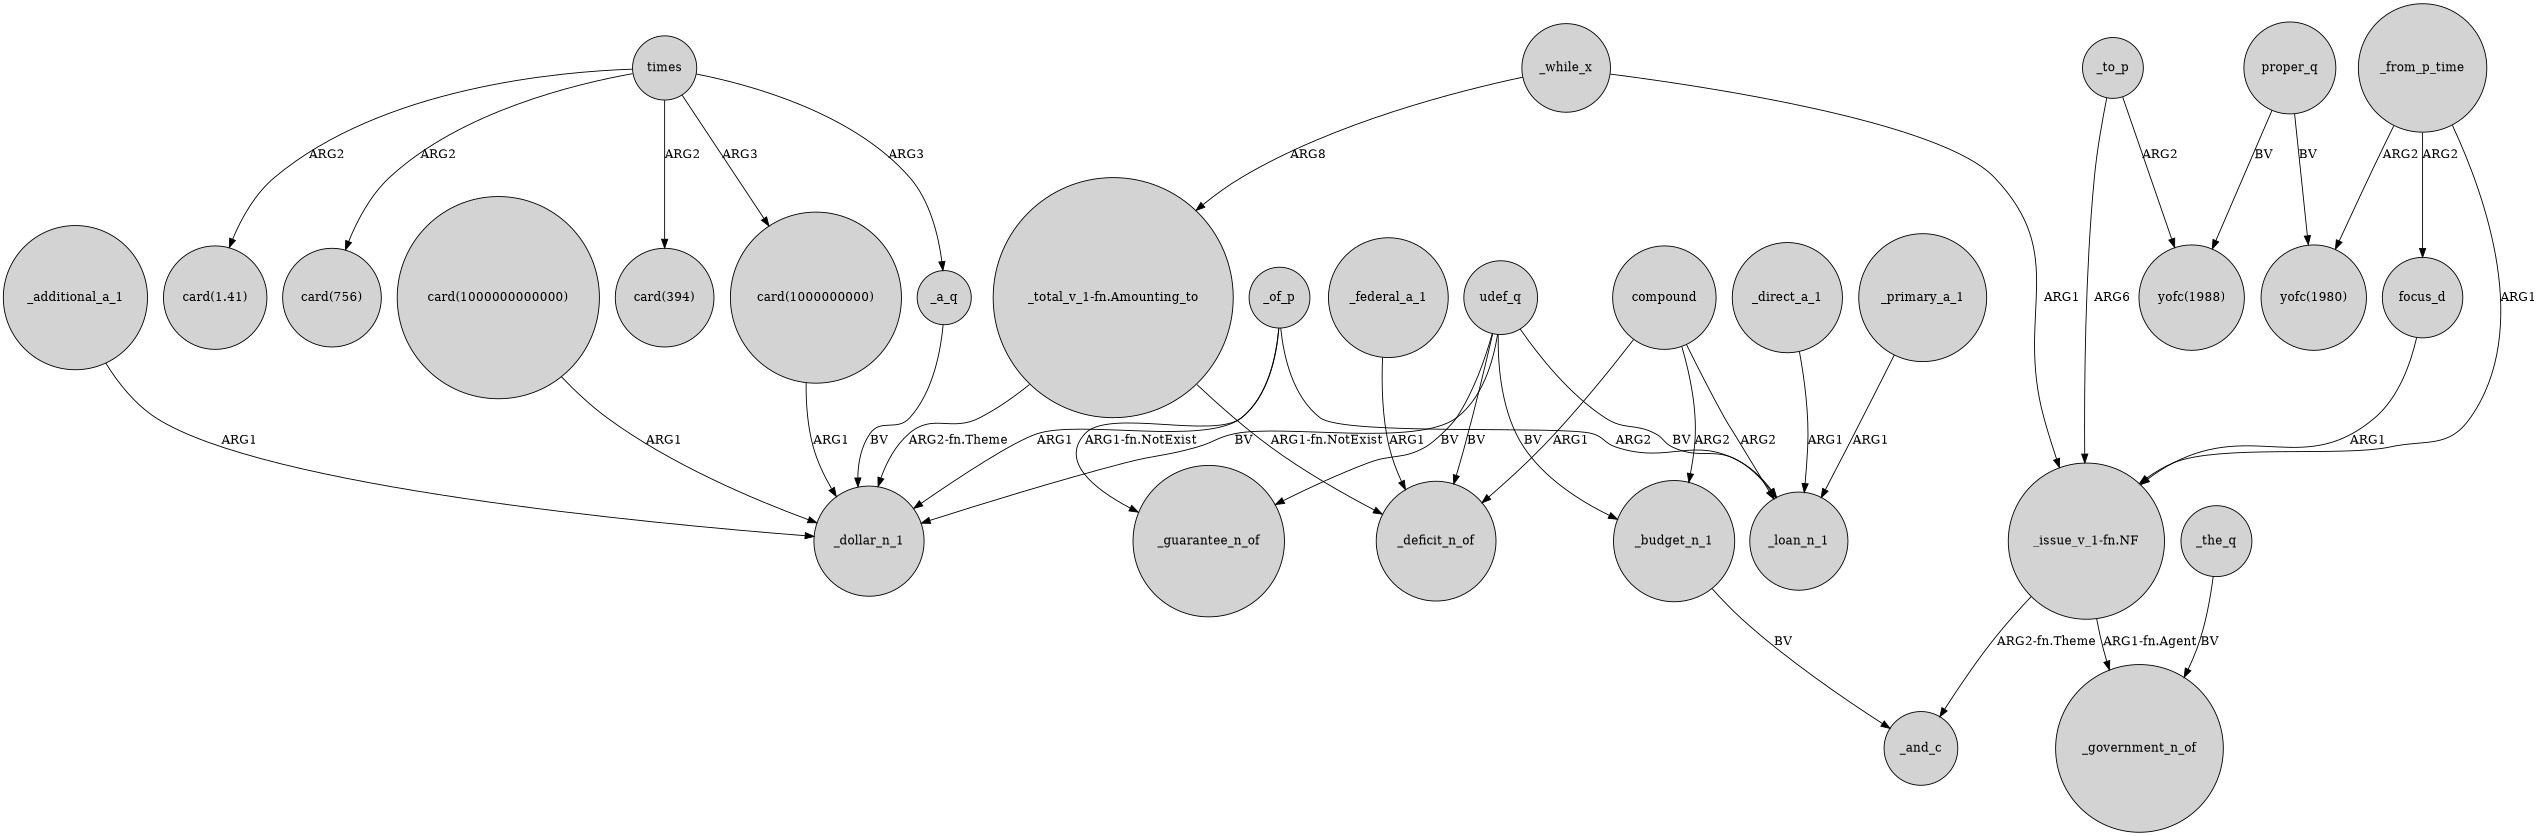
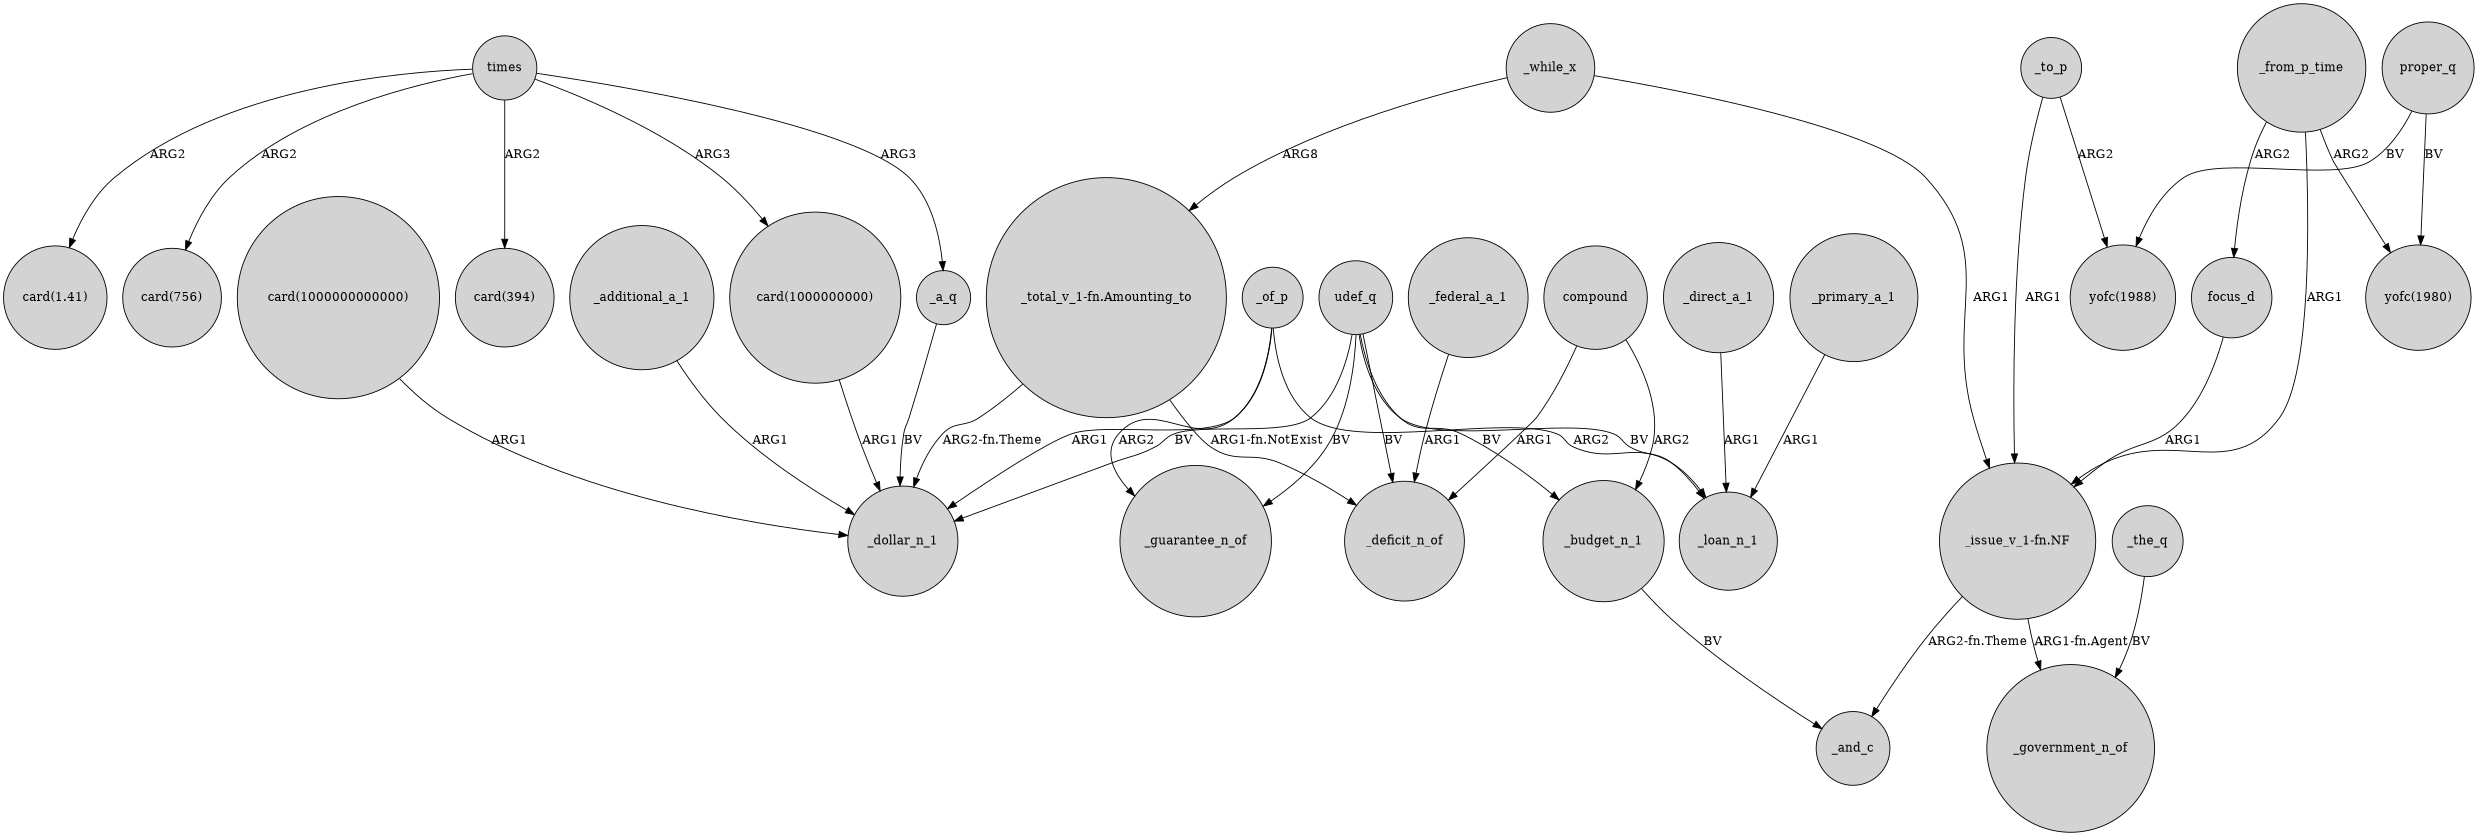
(2112, 298) -> (2044, 298)
(1725, 419) -> none
(1141, 440) -> (1137, 440)
